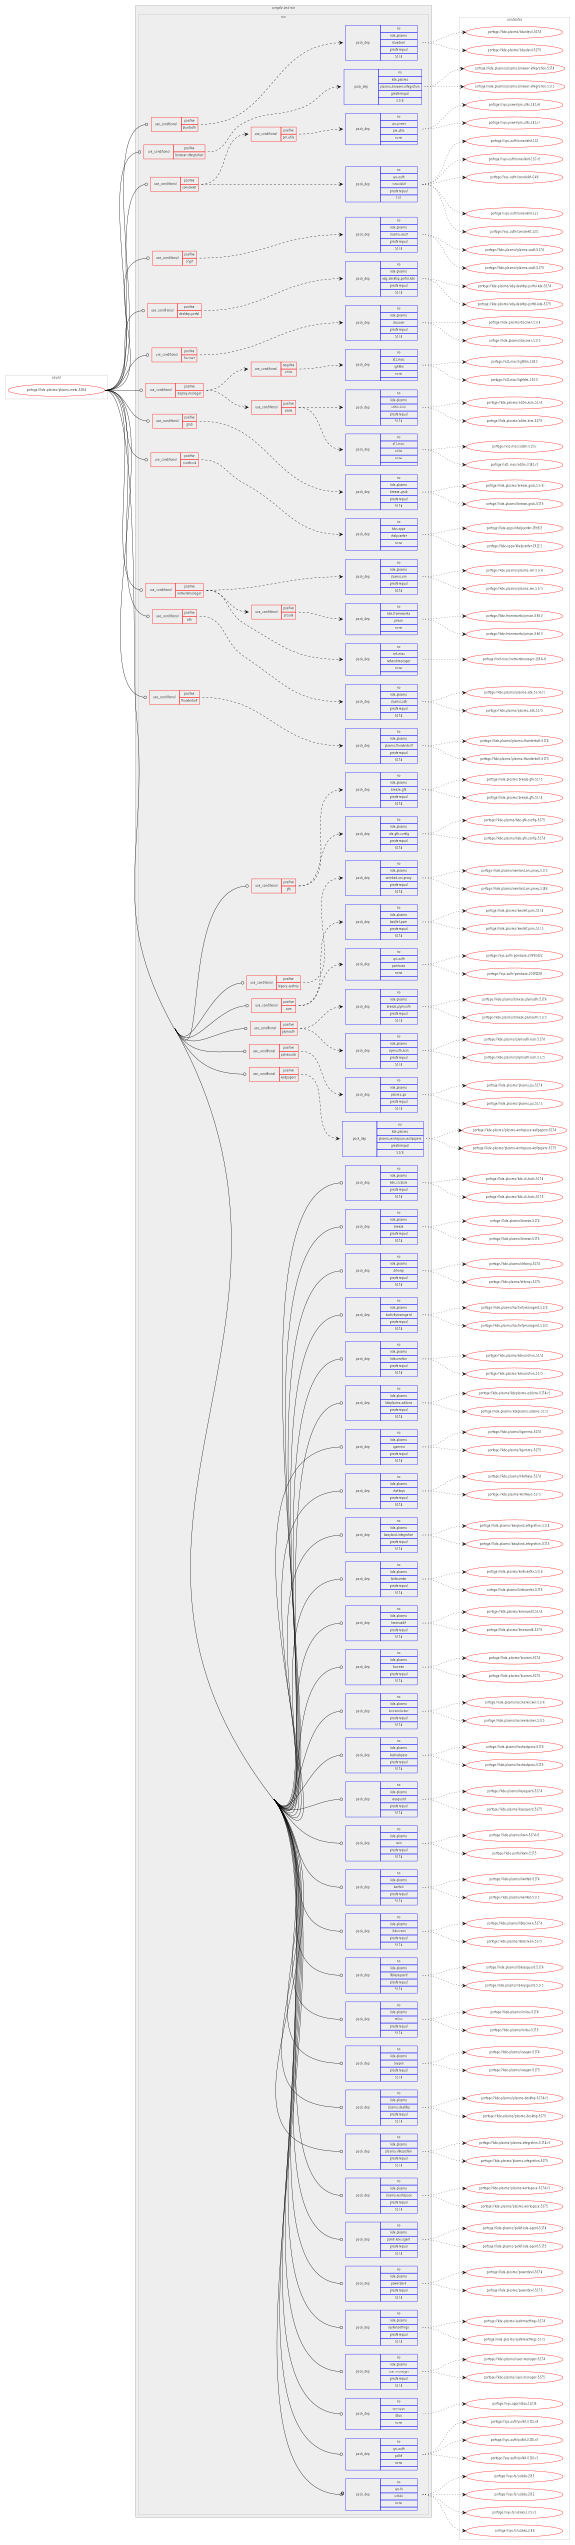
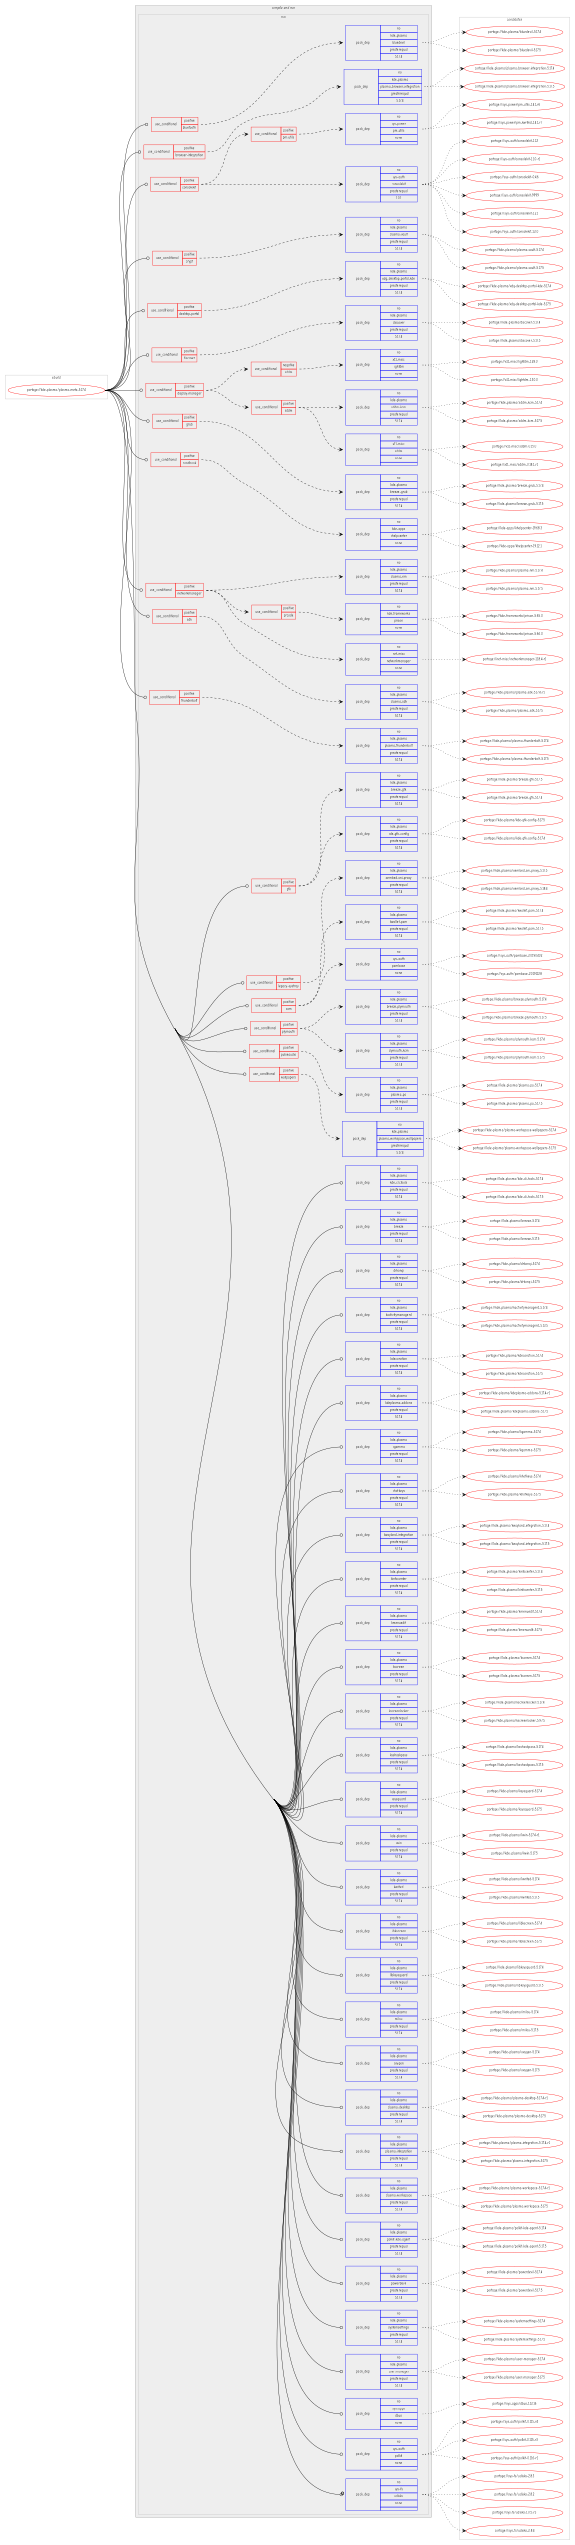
(515, 123) -> (515, 123)
none -> (515, 196)
(56, 390) -> (56, 390)
(515, 956) -> (515, 956)
(515, 1721) -> (515, 1721)
(515, 1854) -> (515, 1854)
